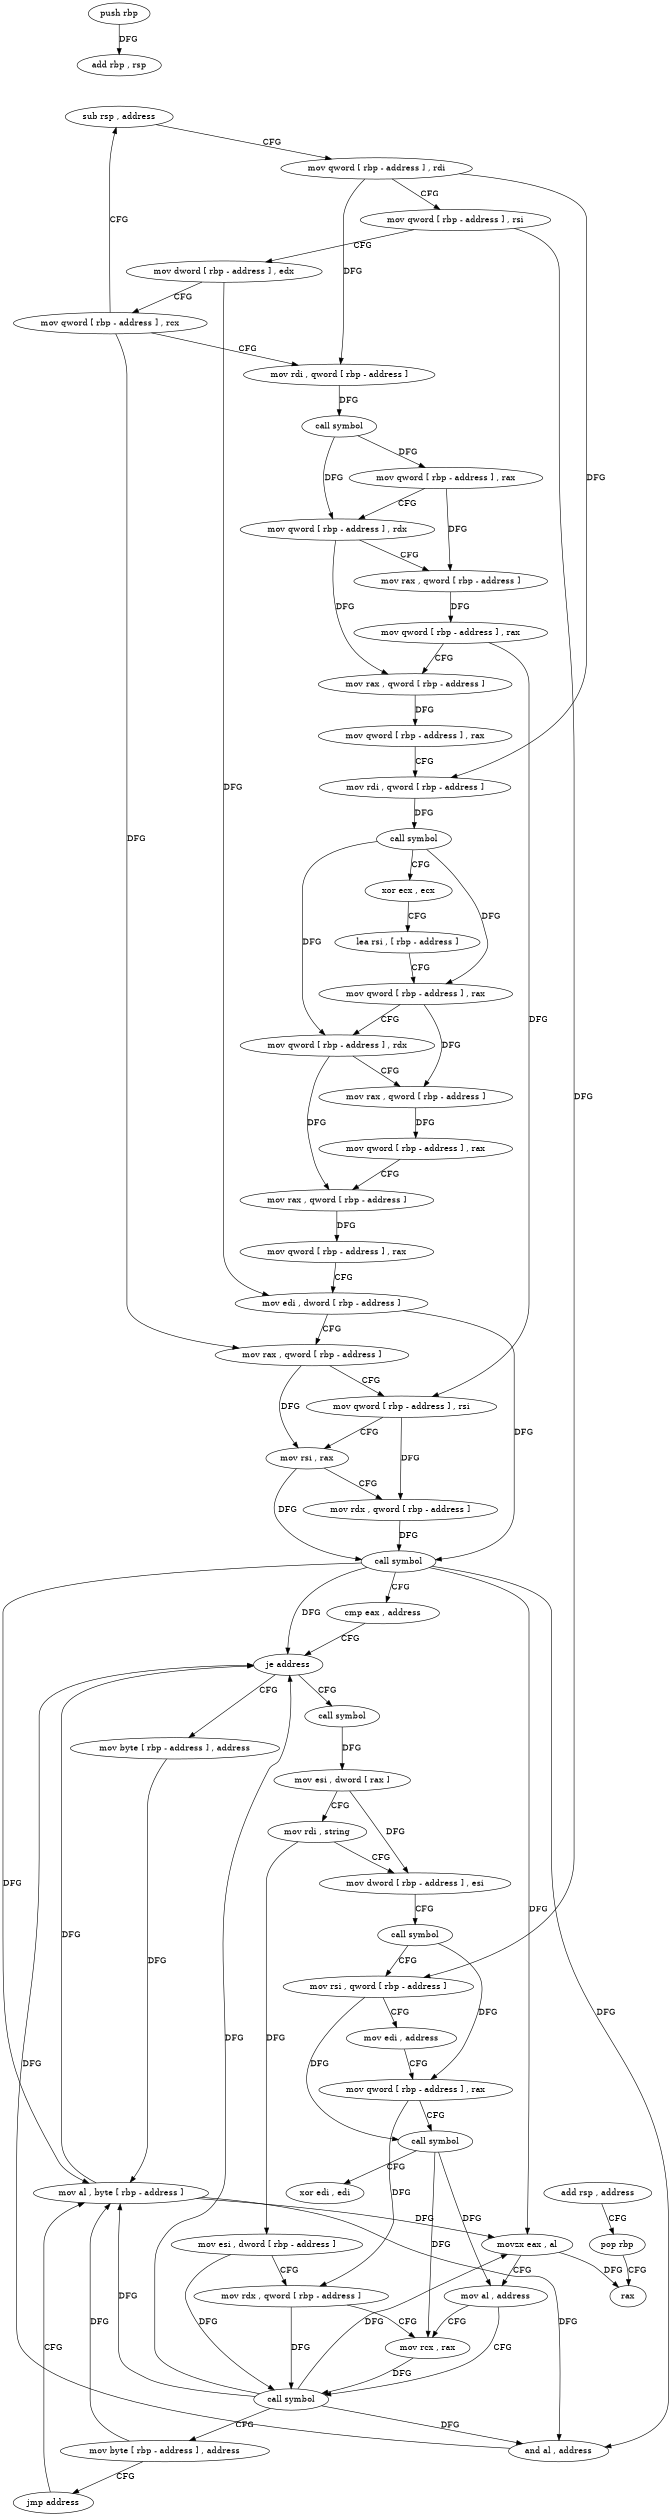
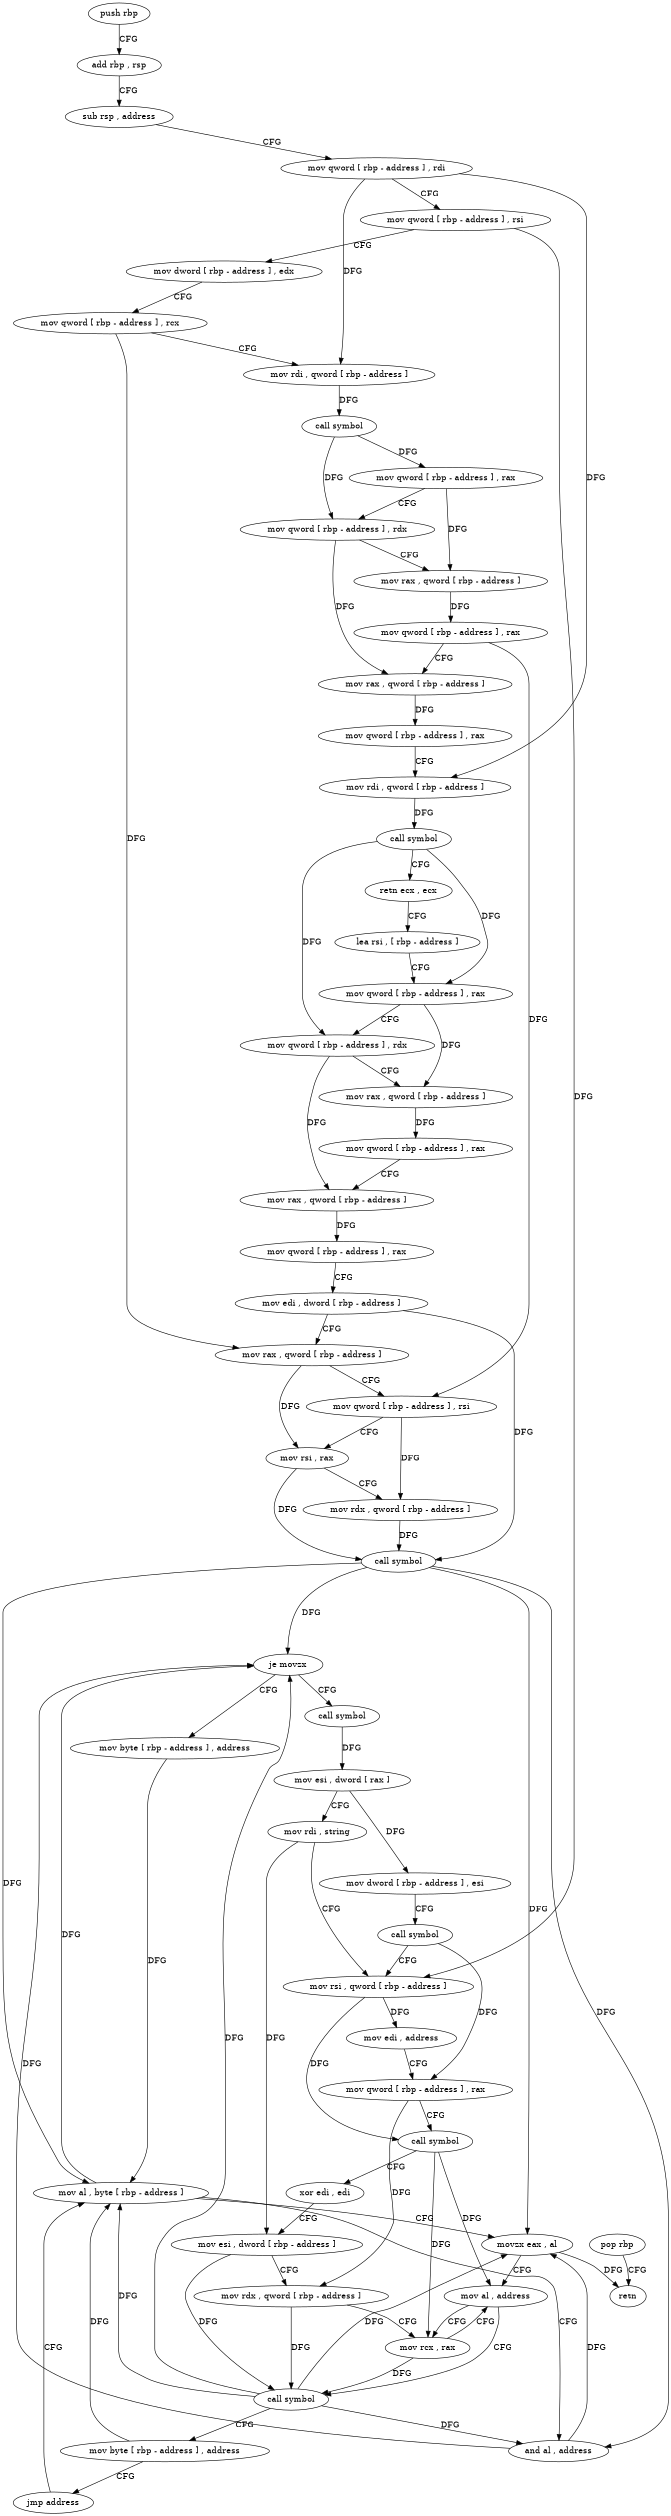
(129, 39) -> (129, 39)
(110, 223) -> (119, 88)
(224, 798) -> none
(409, 891) -> (409, 891)
(383, 1613) -> none
(288, 1665) -> (288, 1665)
(361, 1857) -> (322, 1913)
(400, 2013) -> (400, 2013)
(598, 2193) -> none
none -> (298, 2217)
(425, 2219) -> (425, 2219)
(628, 2296) -> (628, 2296)
(568, 2322) -> (568, 2322)
none -> (466, 2327)
none -> (587, 2344)
